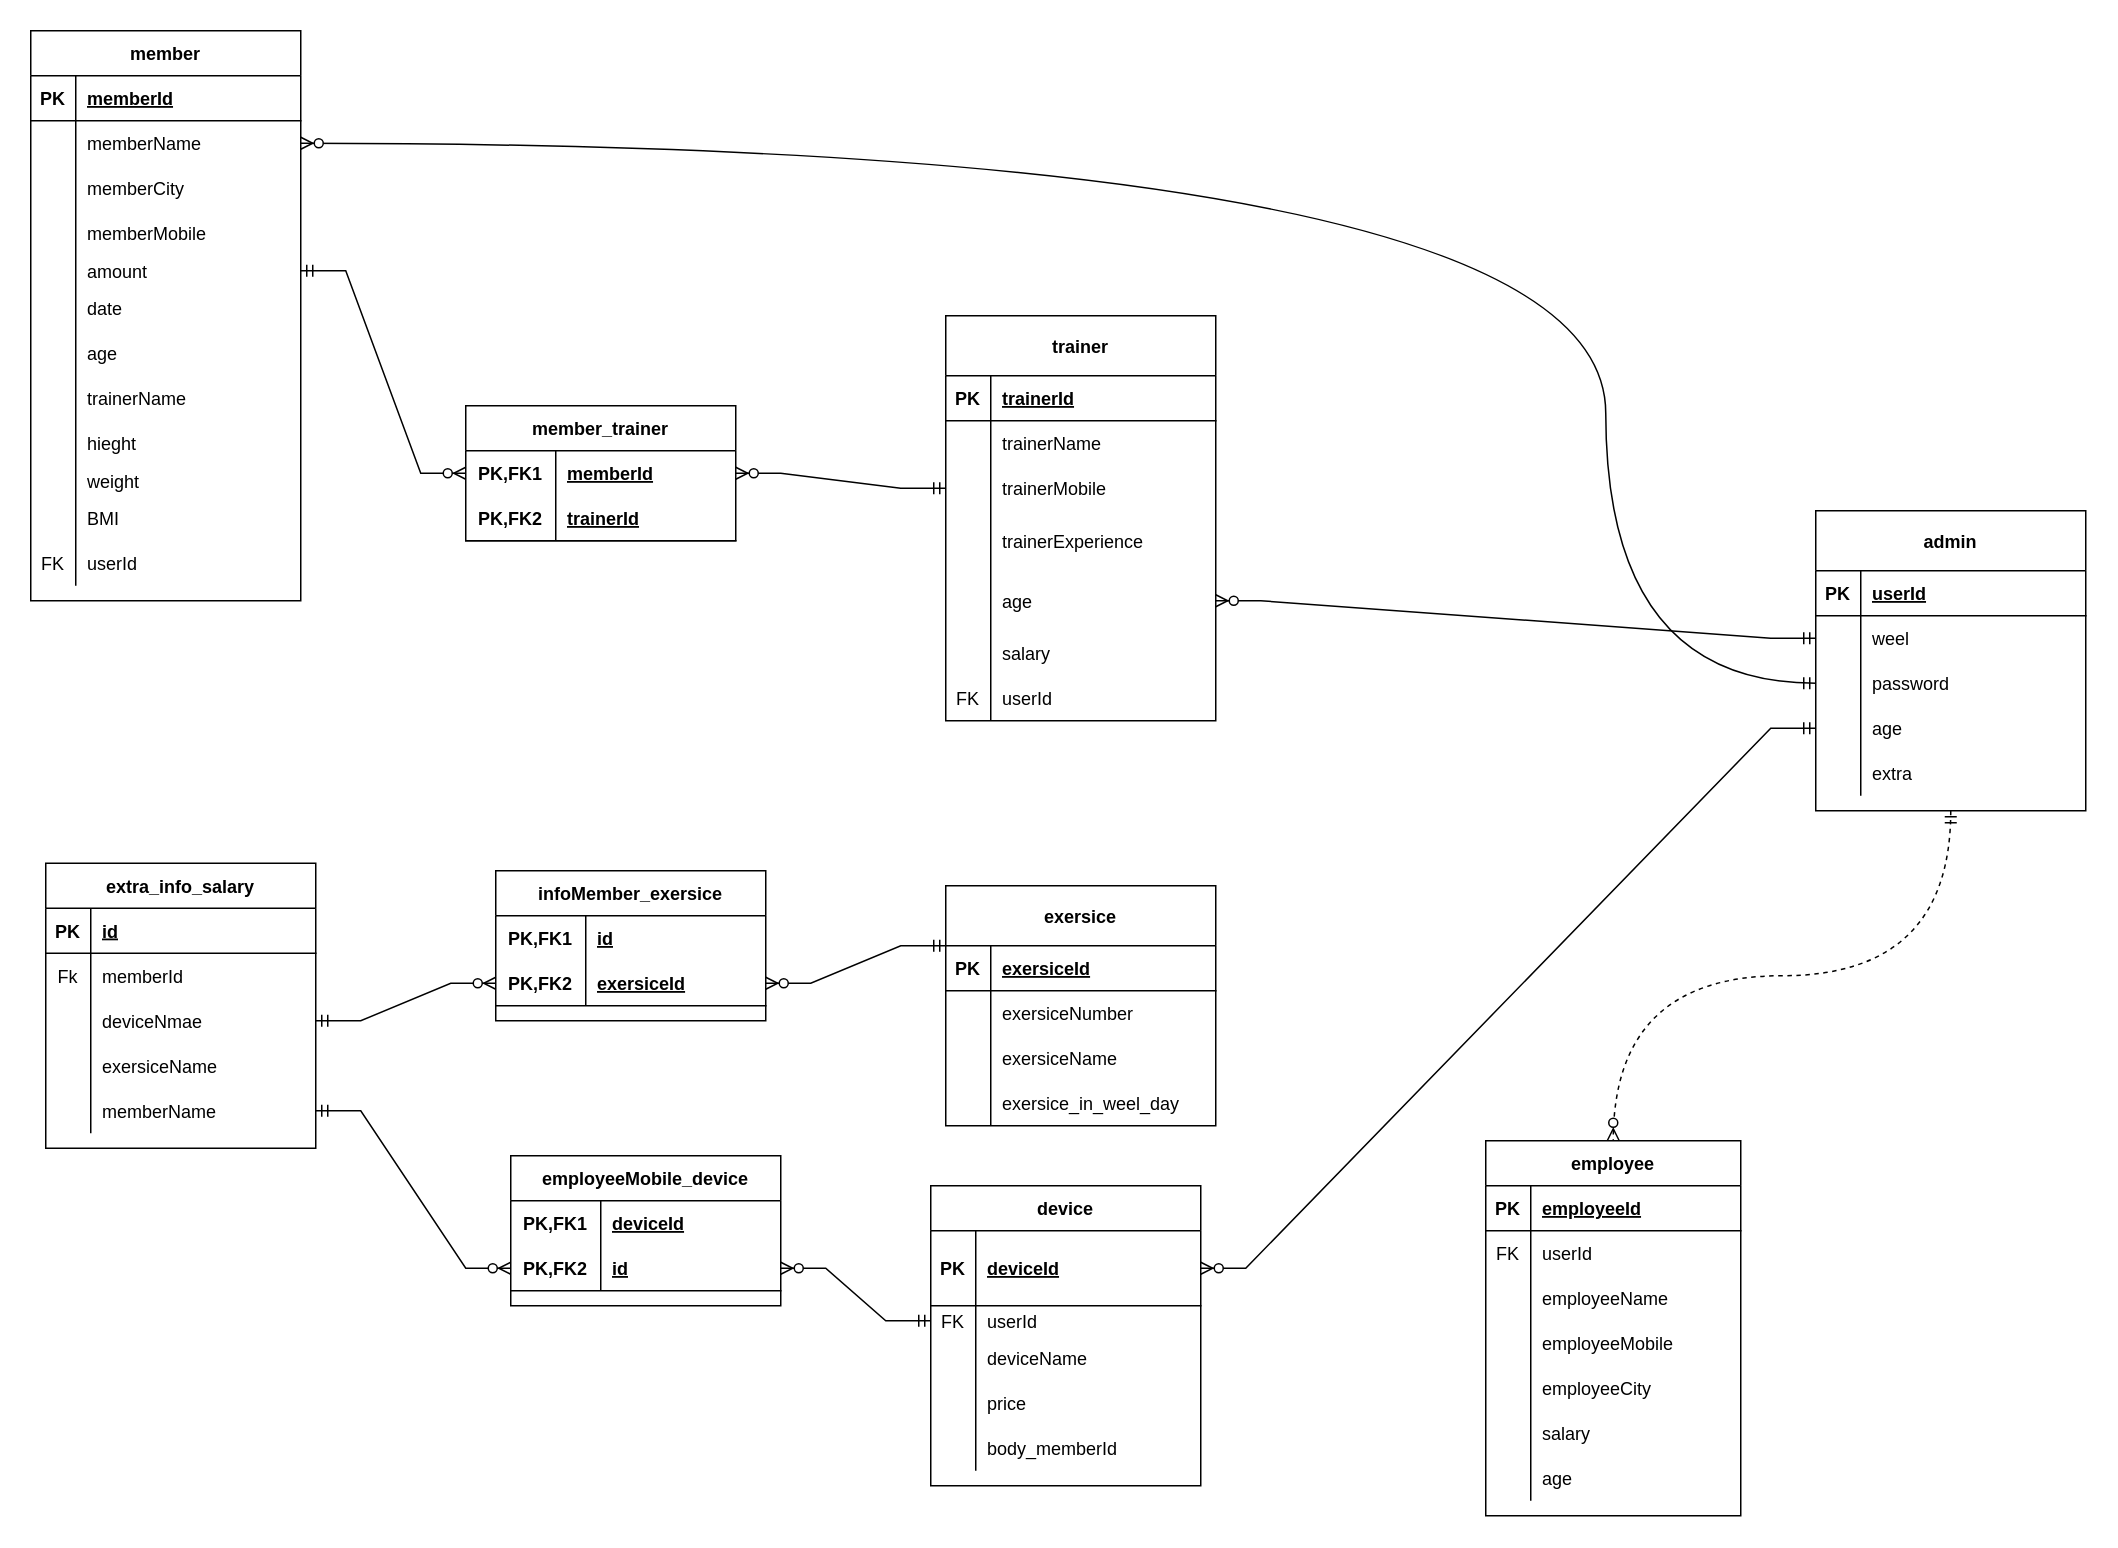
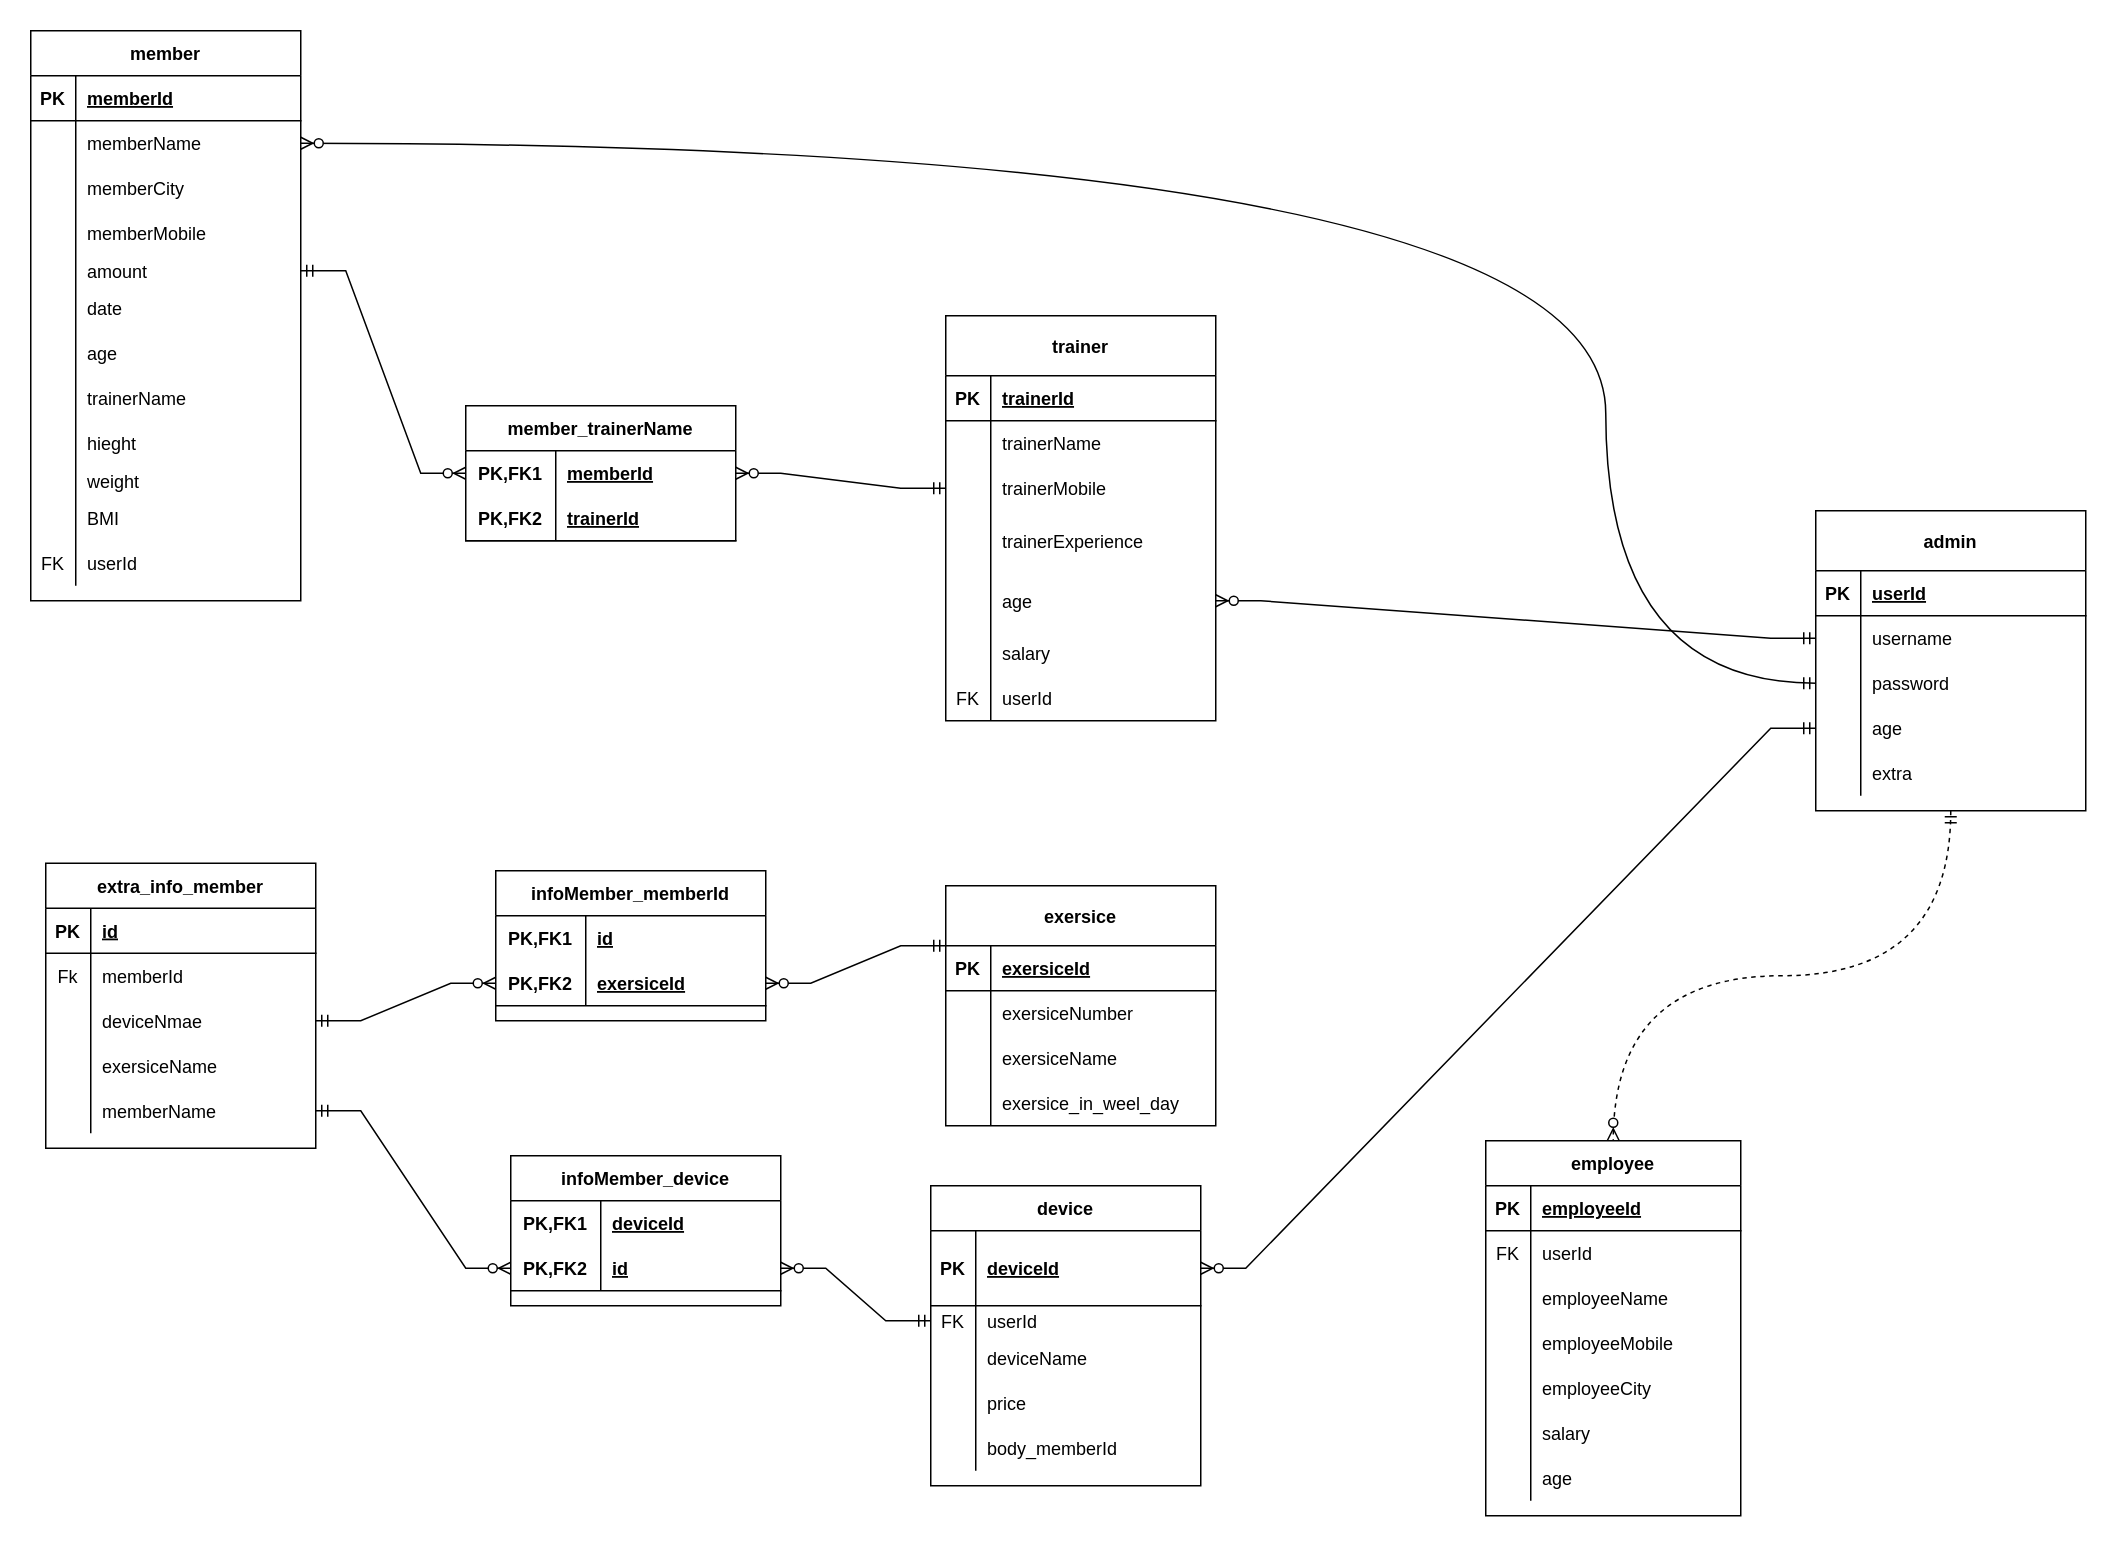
(600, 429) -> (600, 429)
(1890, 639) -> (1912, 639)
(180, 887) -> (180, 887)
(630, 894) -> (630, 894)
(645, 1179) -> (645, 1179)
